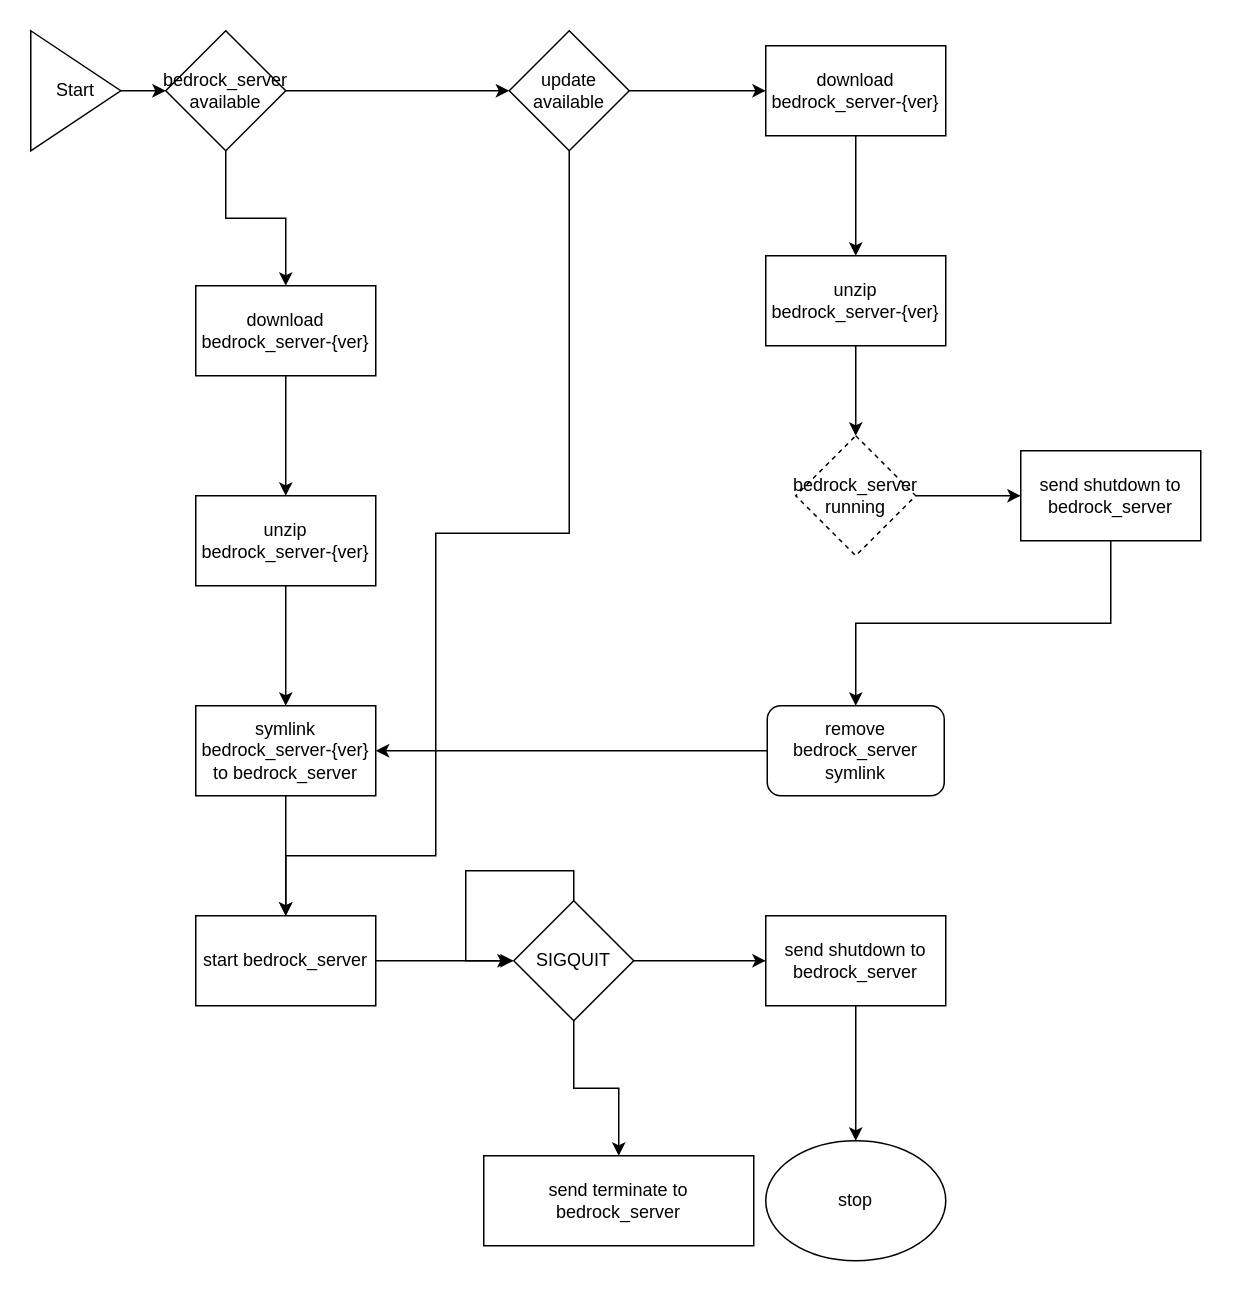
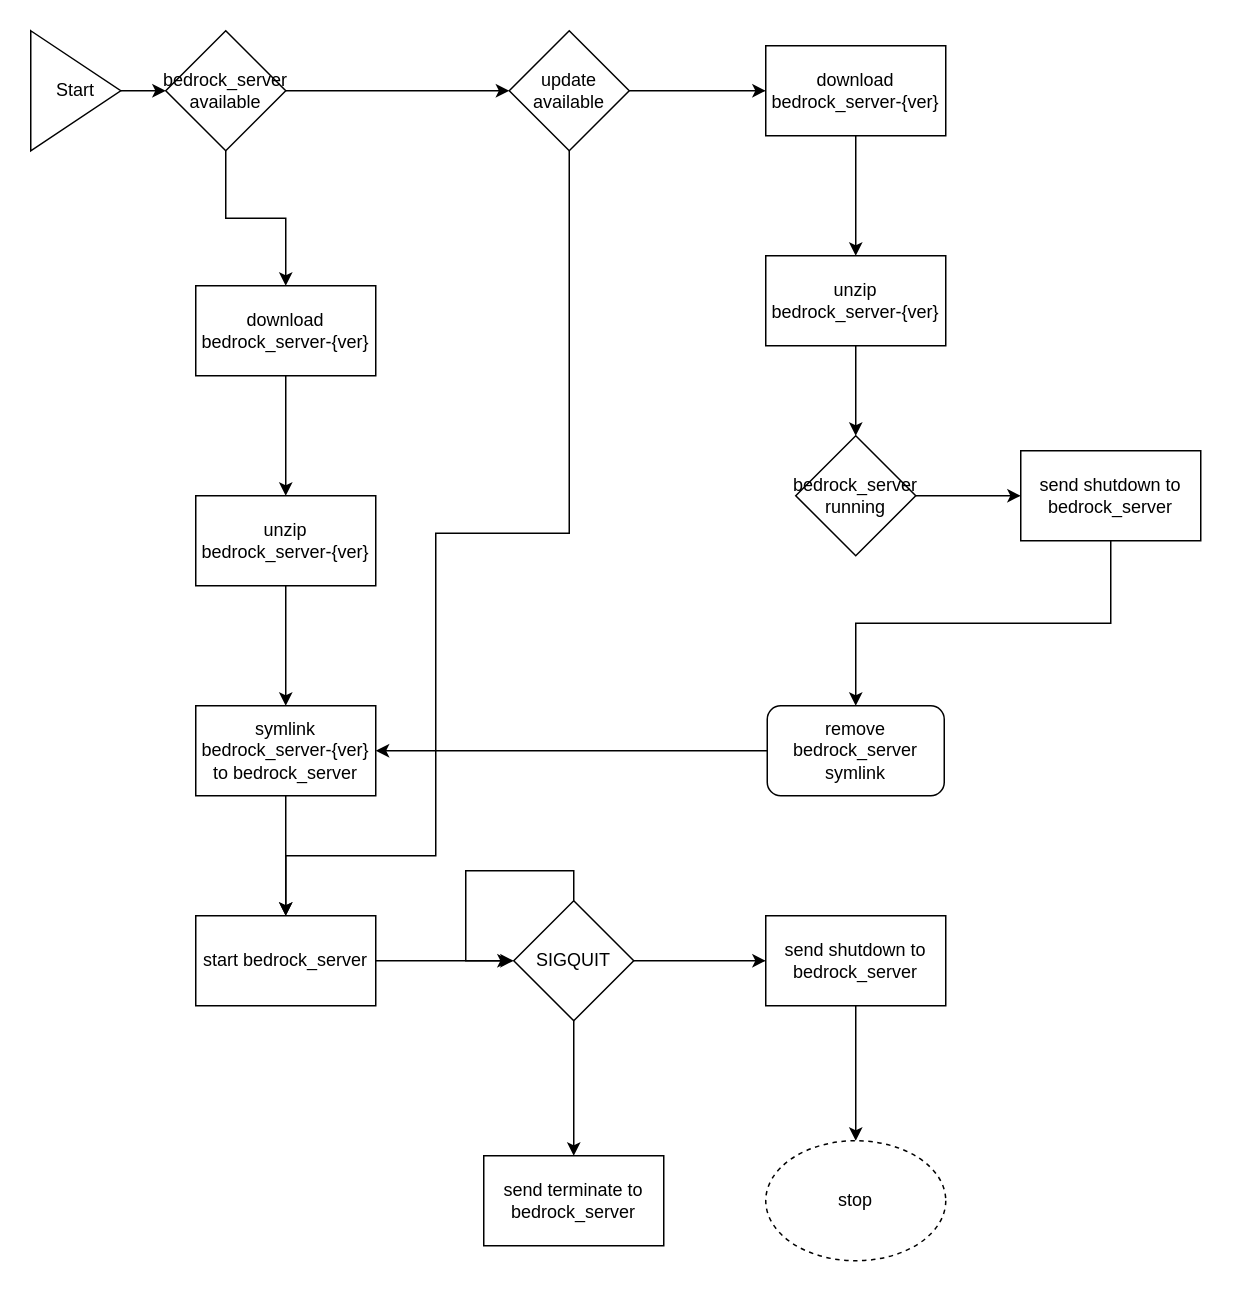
(856, 496) -> (856, 496)
(619, 1201) -> (574, 1201)
(856, 1201) -> (856, 1201)
